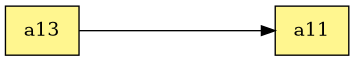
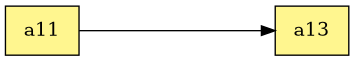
(170, 31) -> (170, 31)
